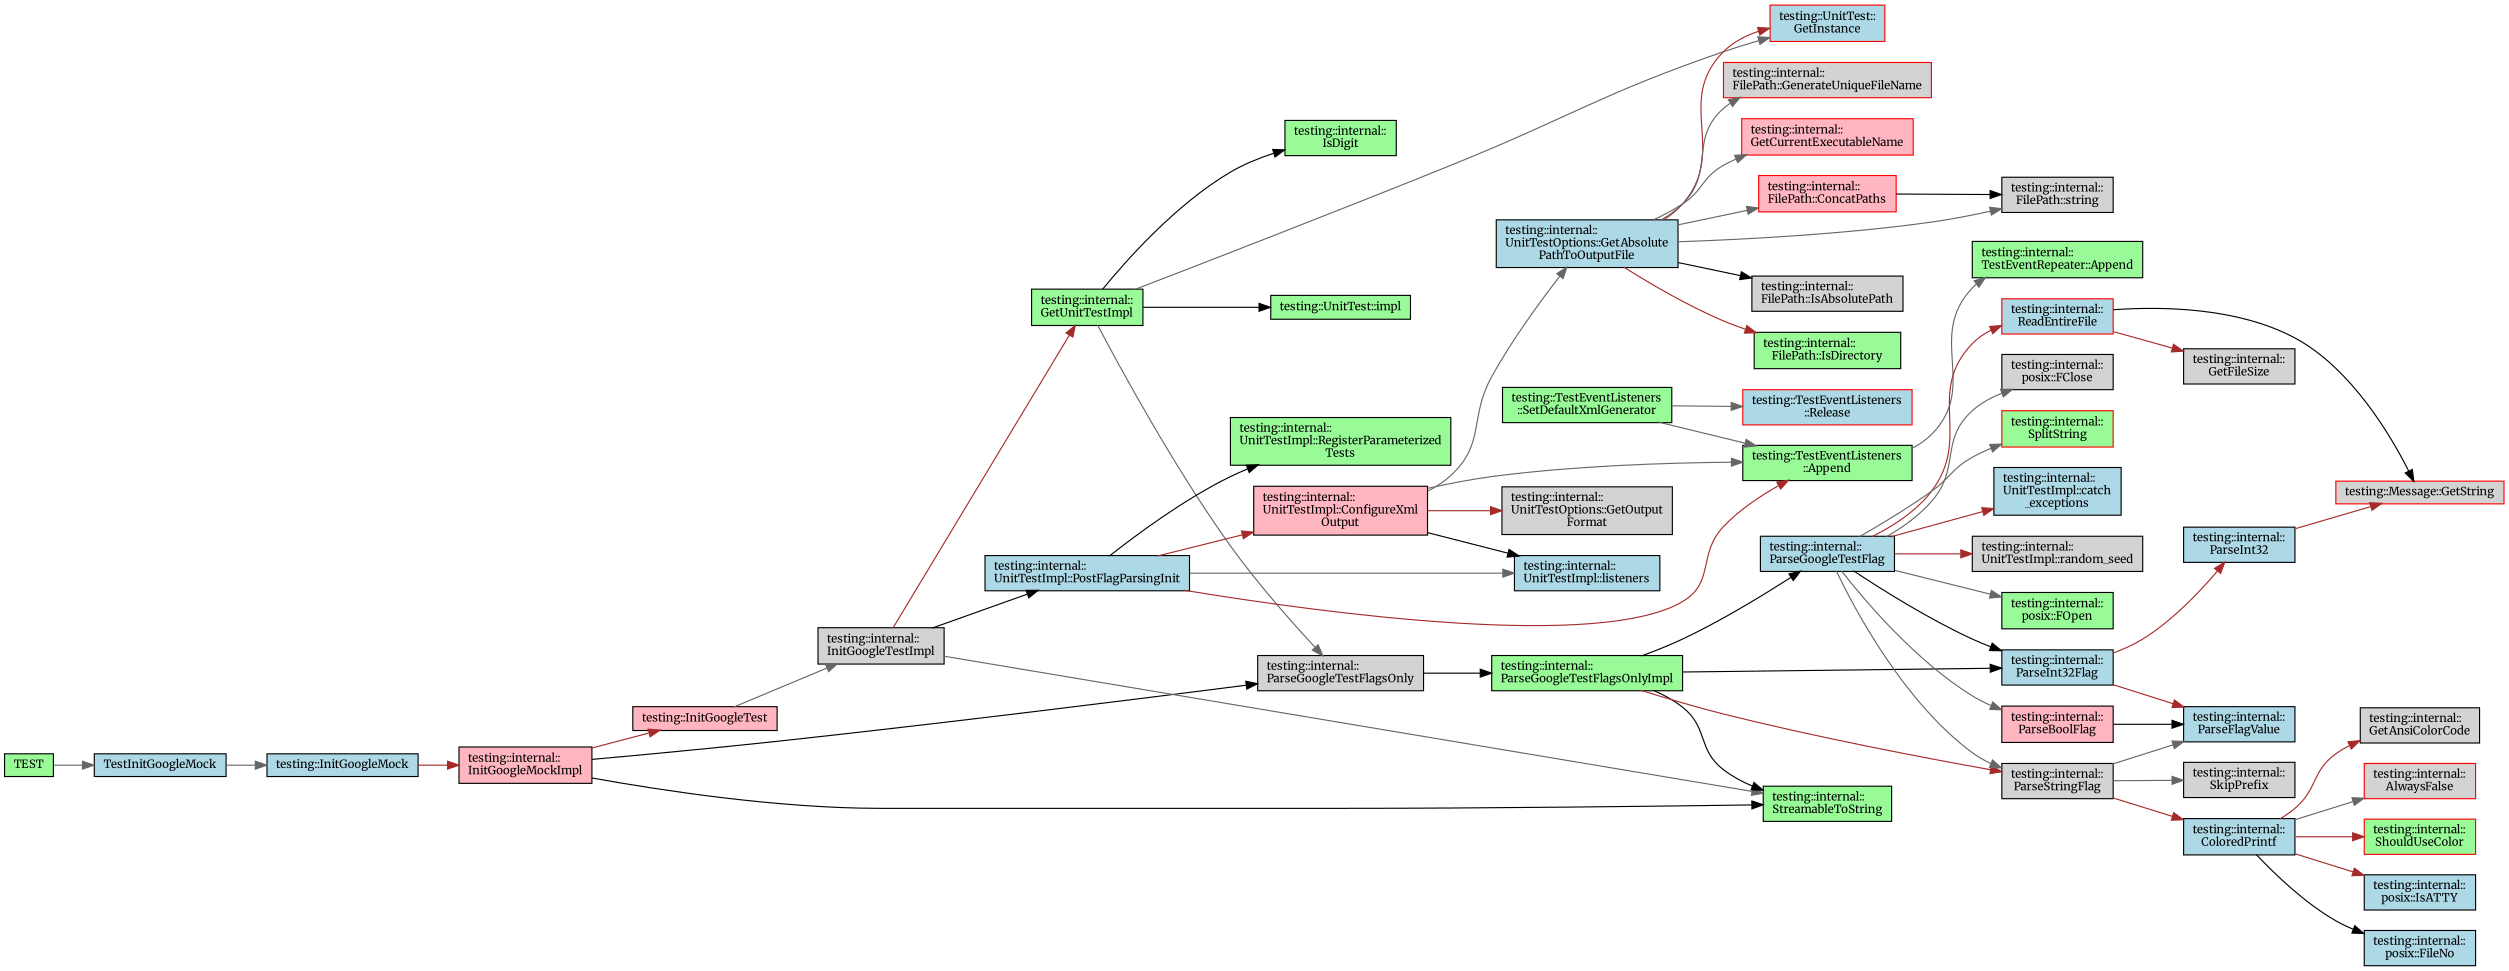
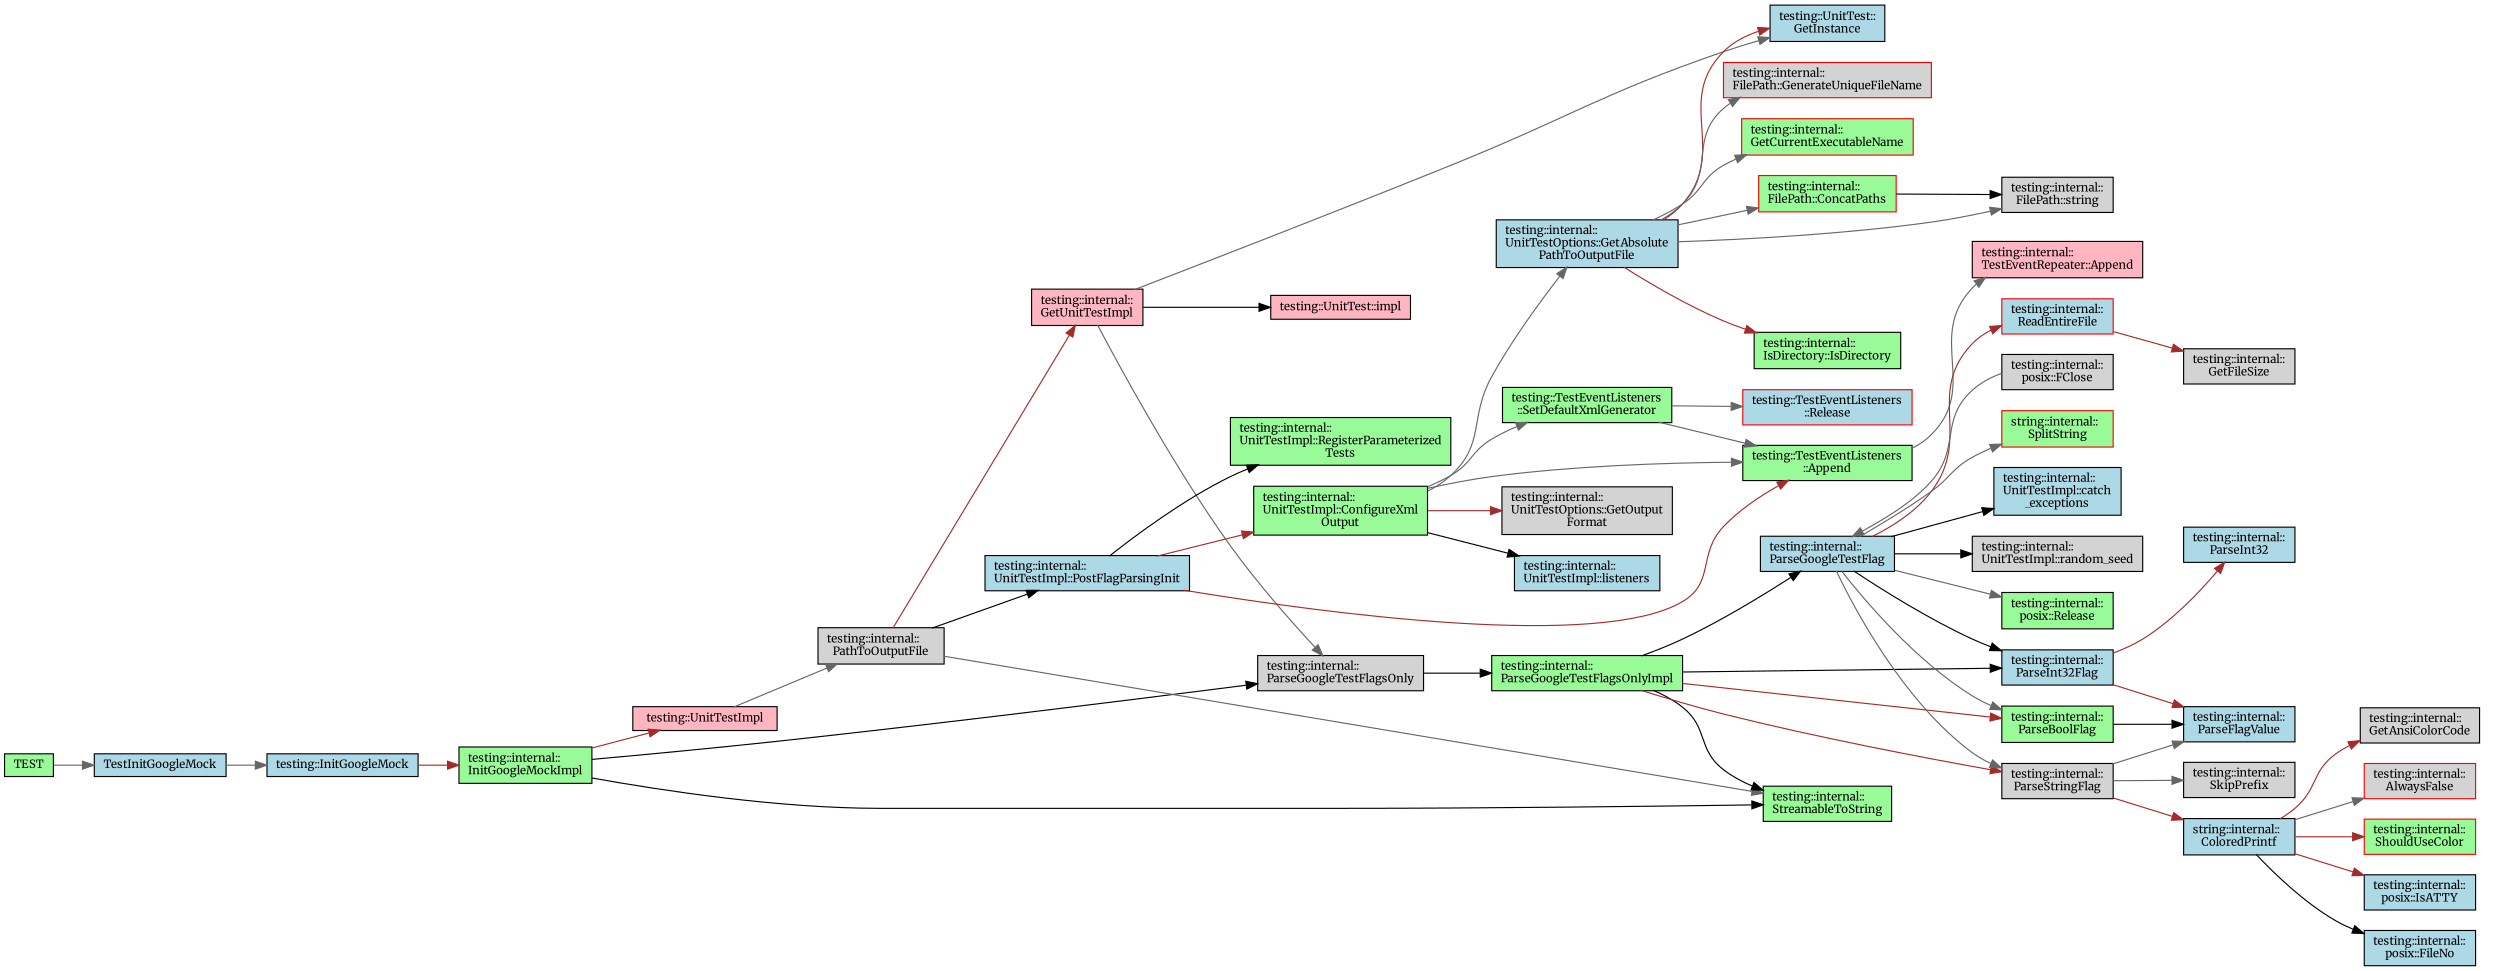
(1827, 23) -> (1827, 23)
(1827, 137) -> (1827, 137)
(1341, 138) -> none
(1827, 194) -> (1827, 194)
(2057, 260) -> (2057, 260)
(1827, 294) -> none
(1087, 307) -> (1087, 307)
(1341, 307) -> (1341, 307)
(1827, 350) -> (1827, 350)
(1958, 429) -> (1957, 412)
(2057, 429) -> (2057, 429)
none -> (1478, 450)
(2420, 493) -> none
(1341, 511) -> (1341, 511)
(1937, 524) -> (1937, 524)
(1928, 554) -> (1928, 554)
(1346, 573) -> none
(2057, 611) -> (2057, 611)
(881, 646) -> (881, 646)
none -> (1837, 700)
(705, 719) -> (705, 719)
(2057, 724) -> (2057, 724)
(525, 765) -> (525, 765)
(2239, 837) -> (2239, 837)
